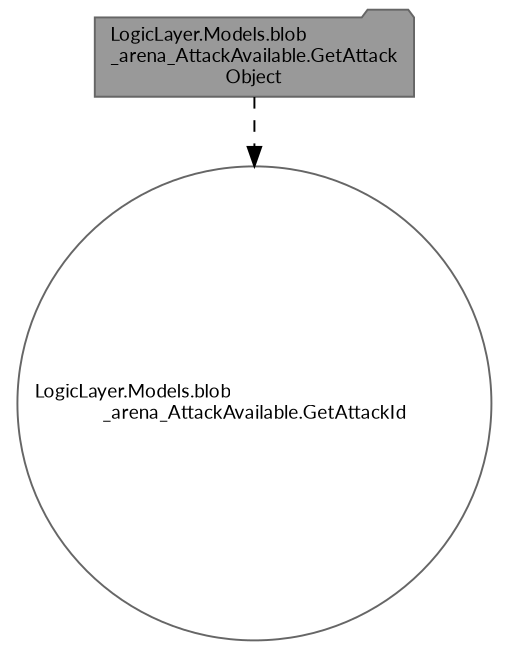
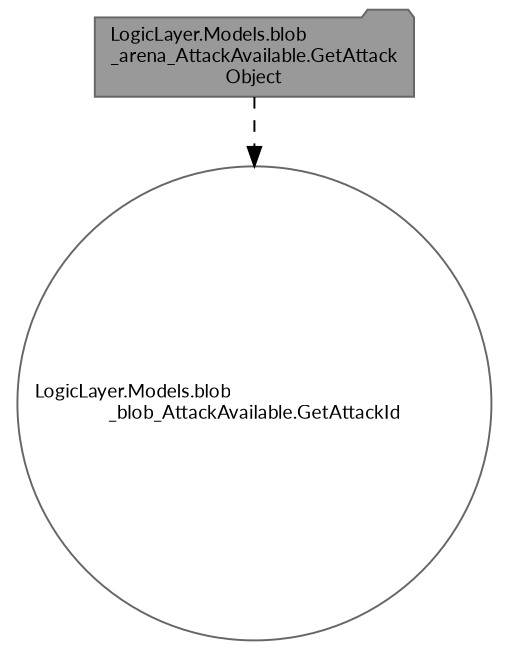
(254, 403) -> (254, 403)
